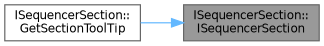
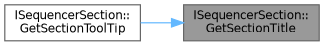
(251, 23) -> (251, 23)
